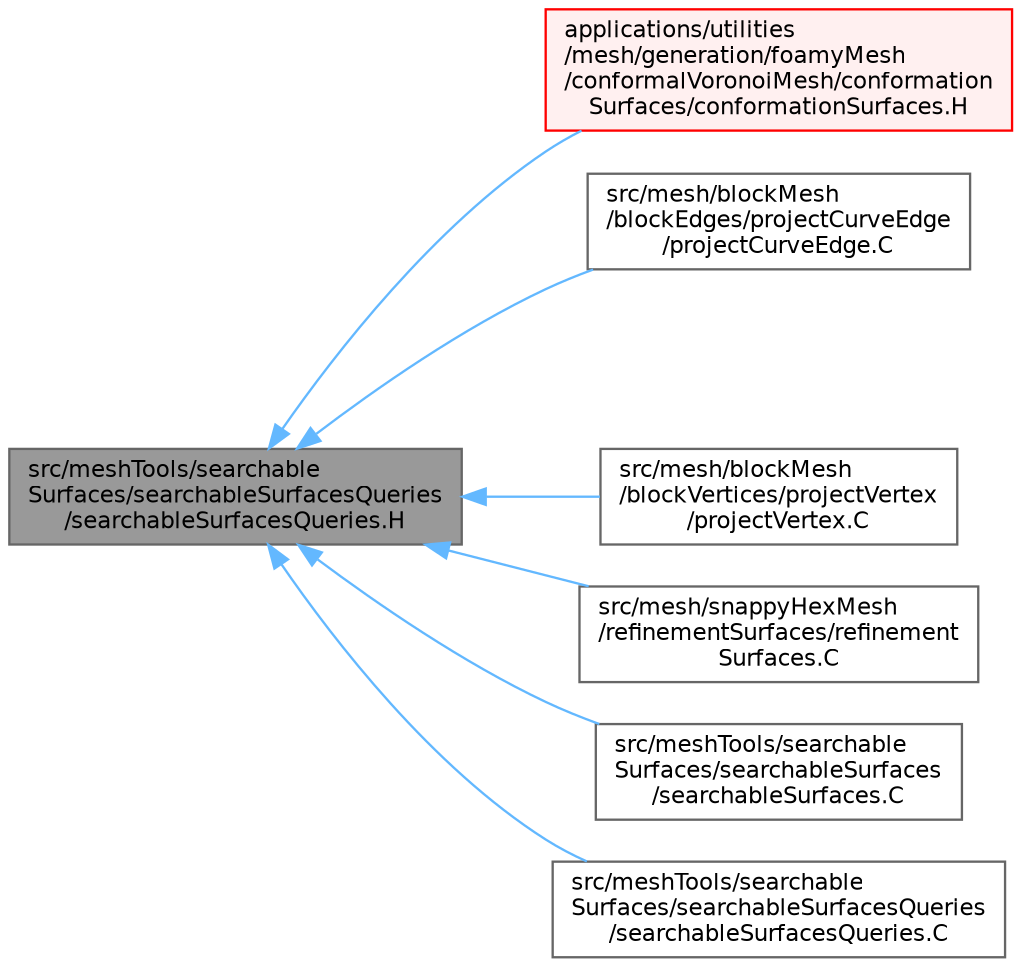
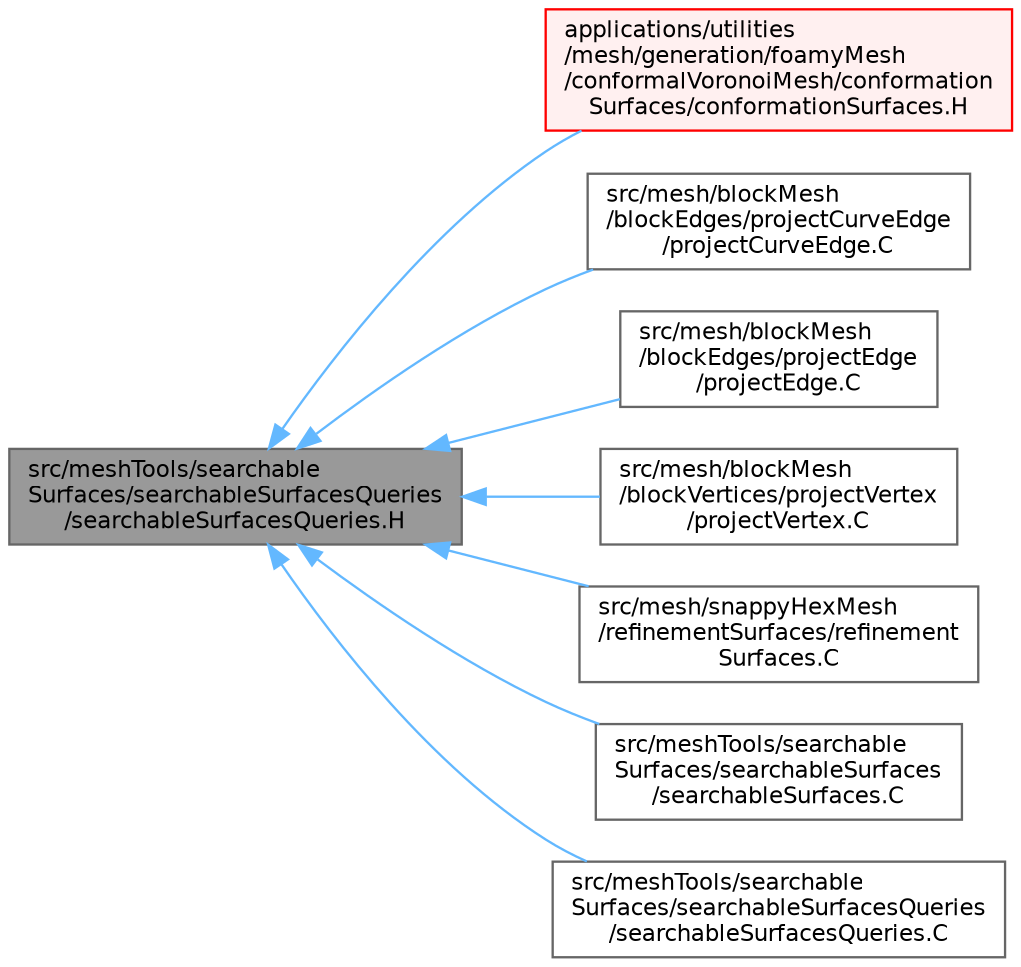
none -> (779, 359)
